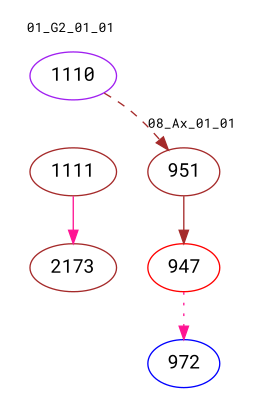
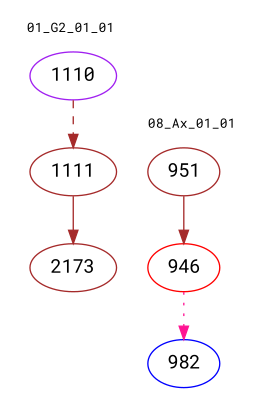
(146, 125) -> (73, 117)
(73, 213) -> (73, 213)
(184, 268) -> (184, 268)
(184, 364) -> (184, 364)
